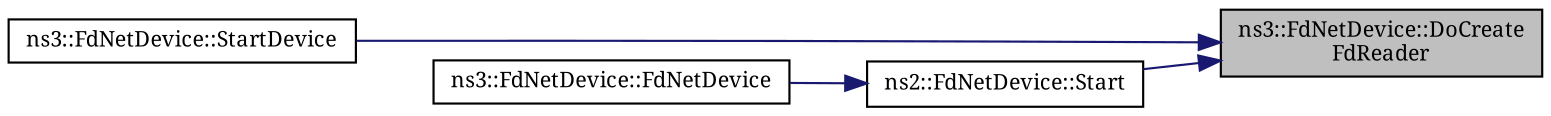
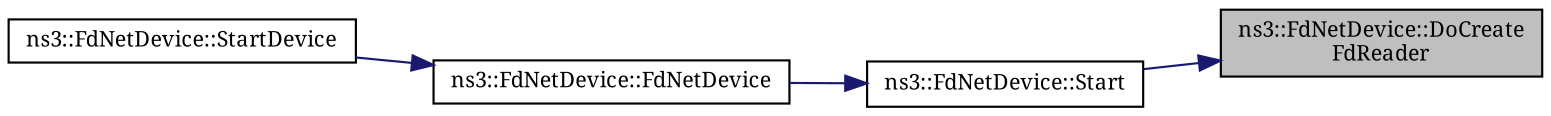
(777, 41) -> (384, 60)
(1005, 84) -> (1005, 84)
